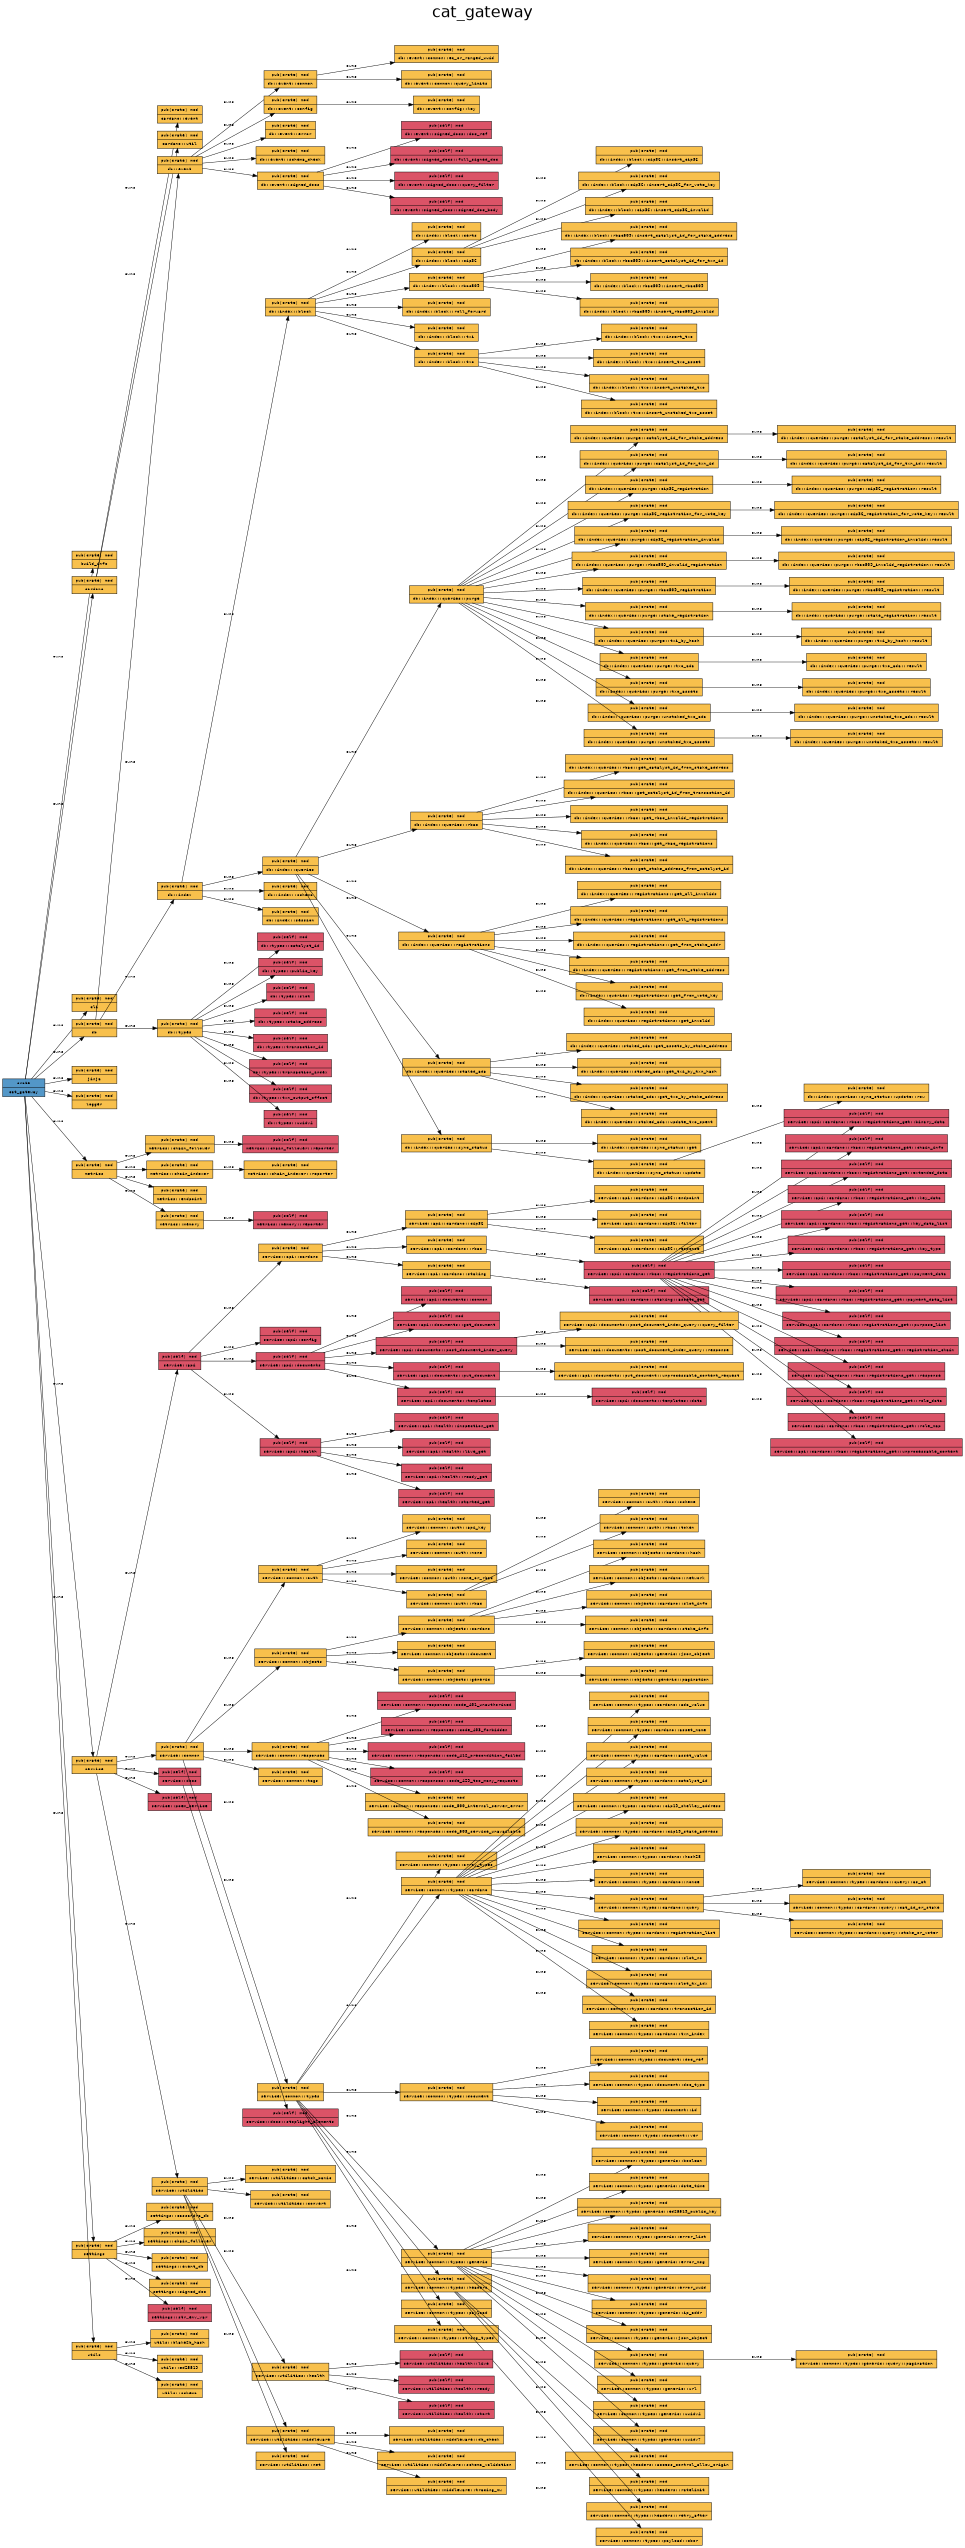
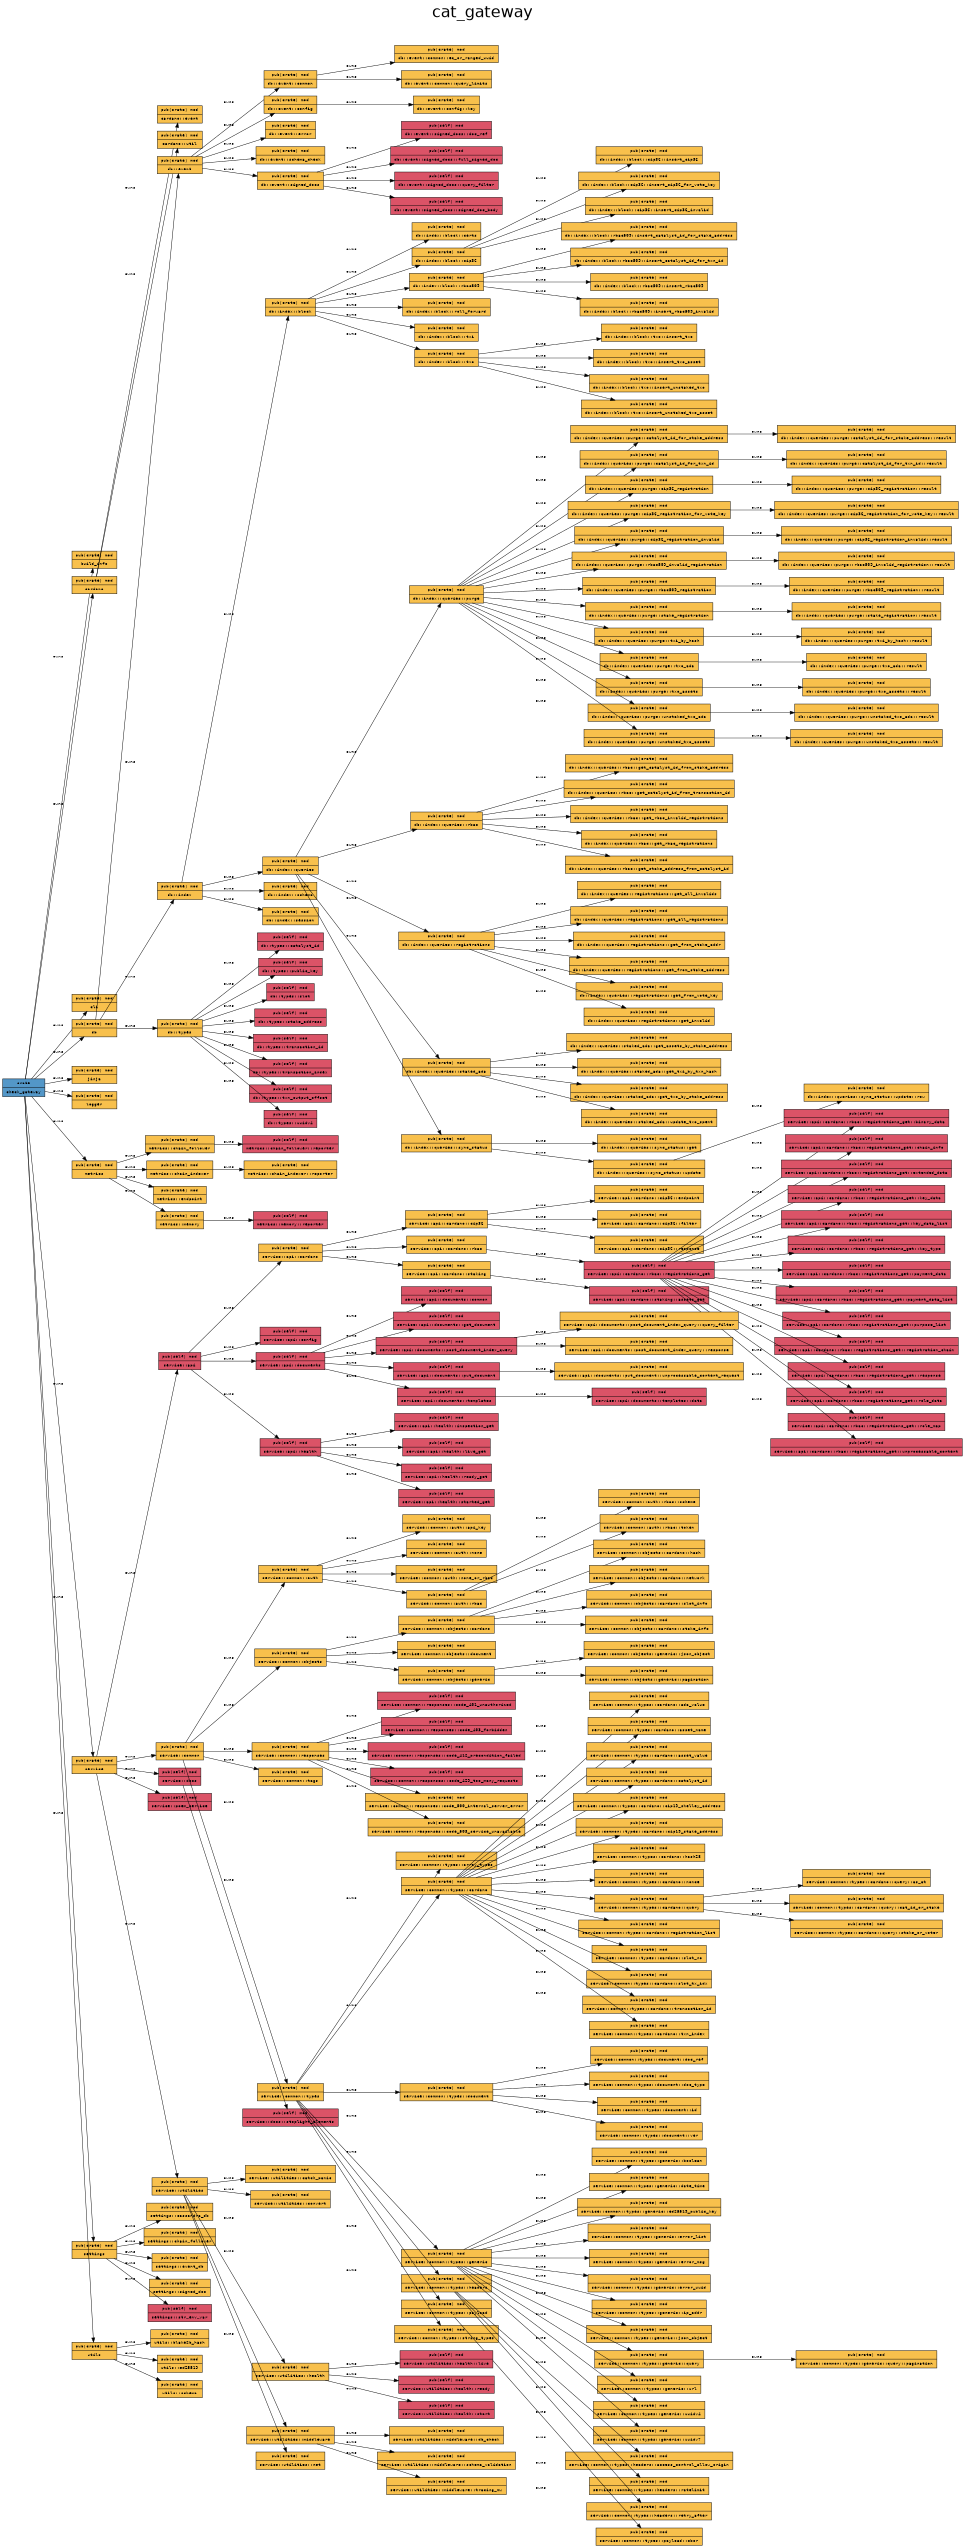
(24, 1092) -> (24, 1092)
